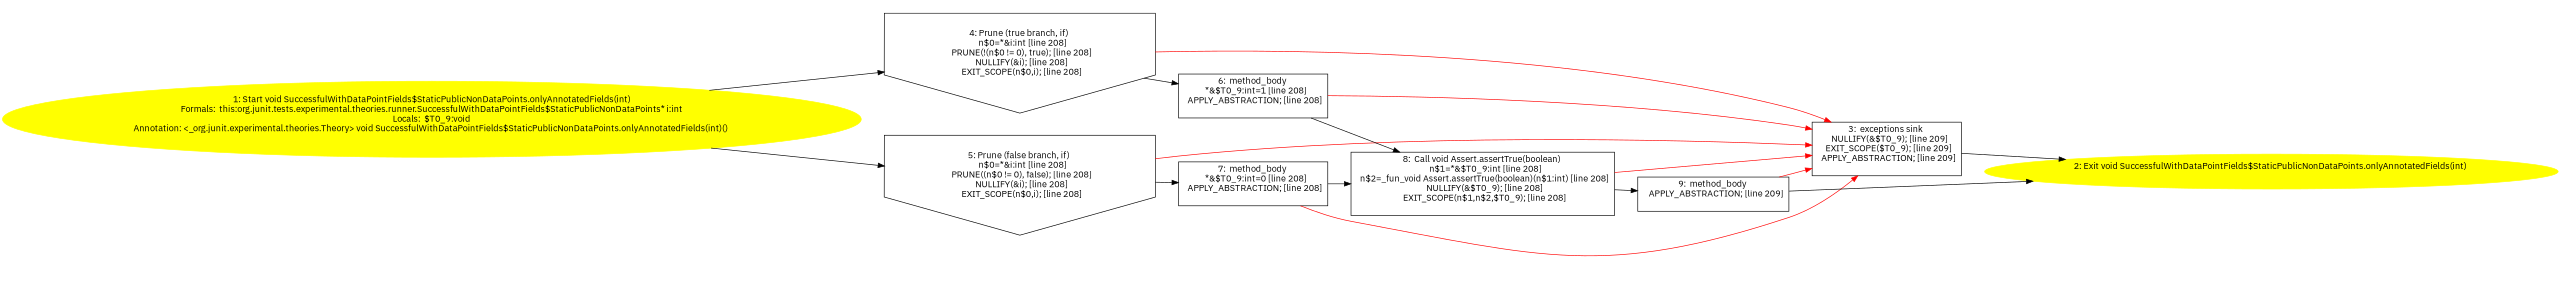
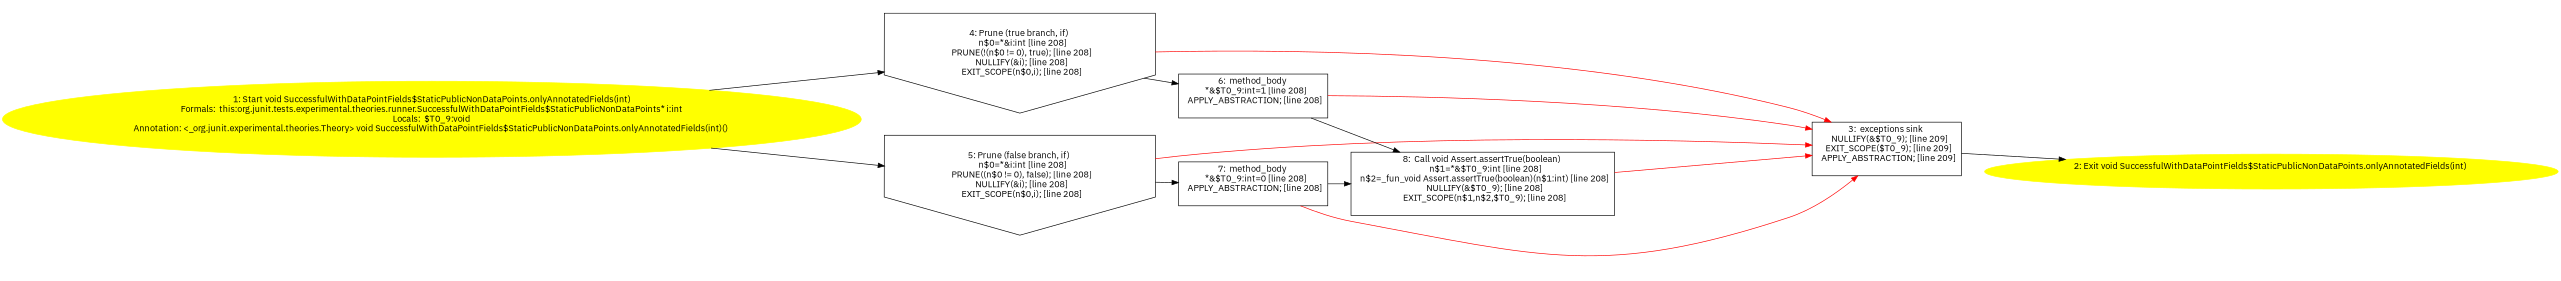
(1713, 194) -> none
